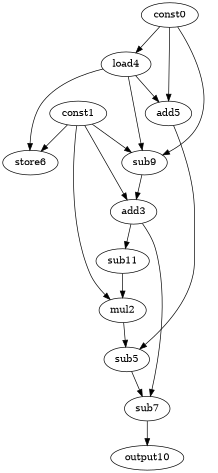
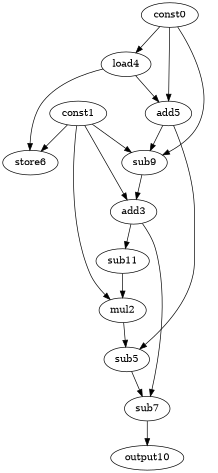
(135, 110) -> (158, 135)
